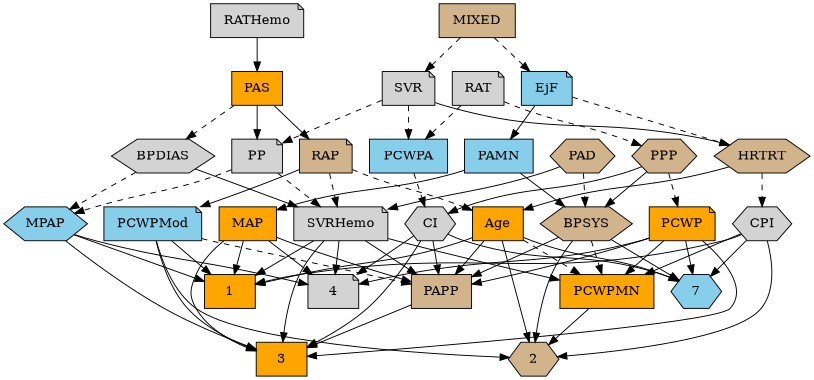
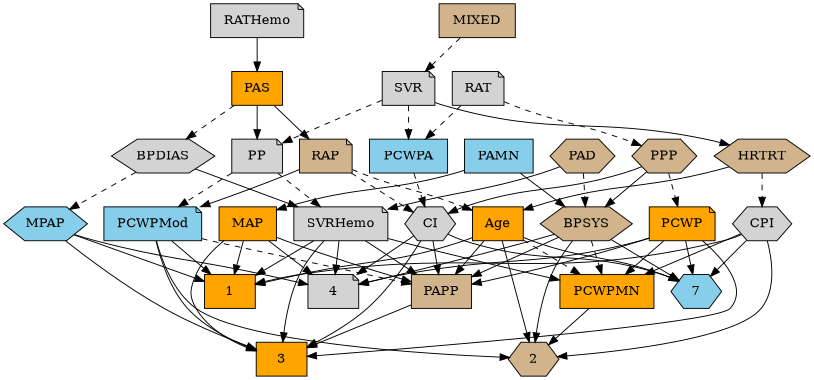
(547, 88) -> none
(332, 185) -> (384, 194)
(158, 192) -> (209, 187)
none -> (480, 254)
